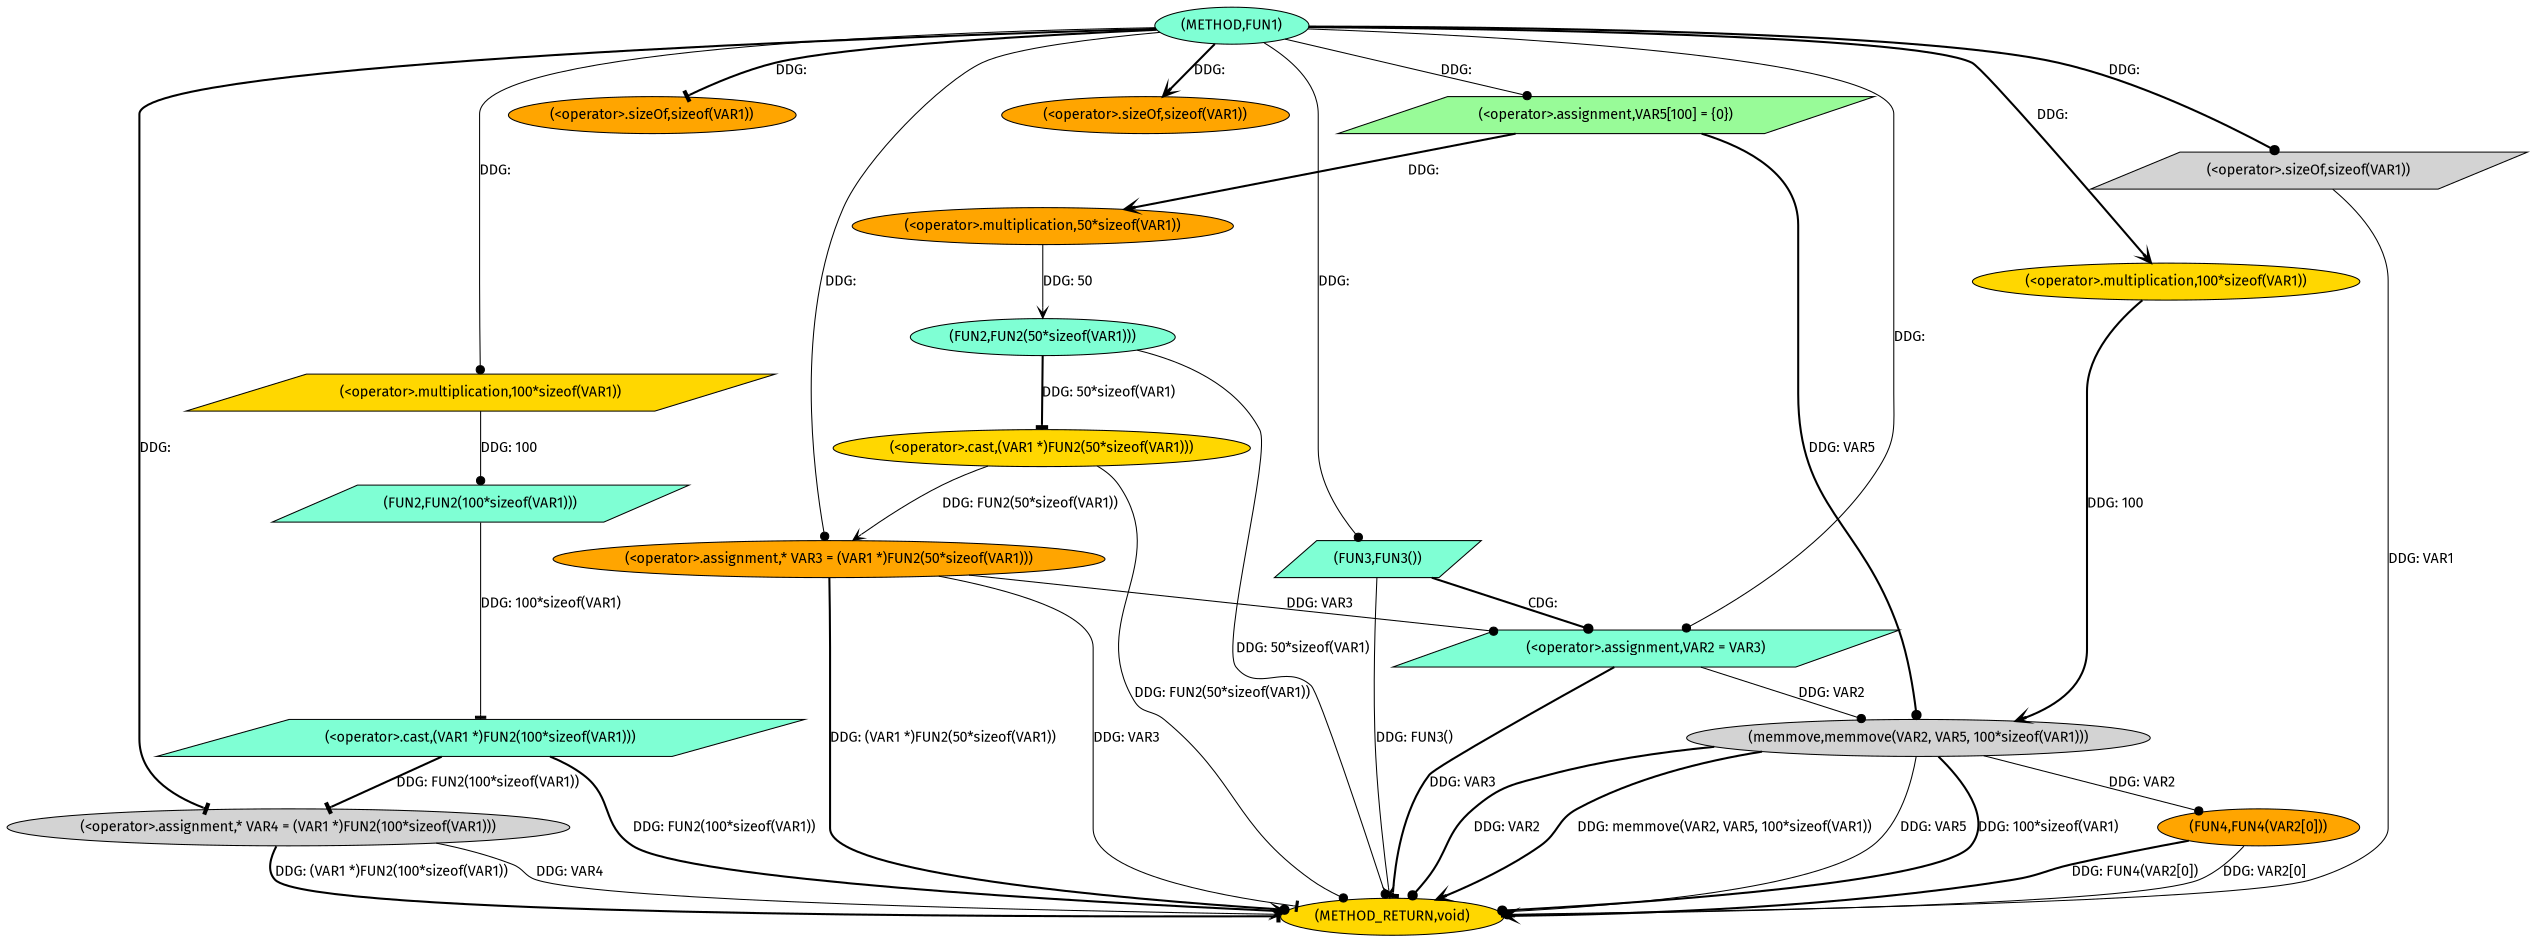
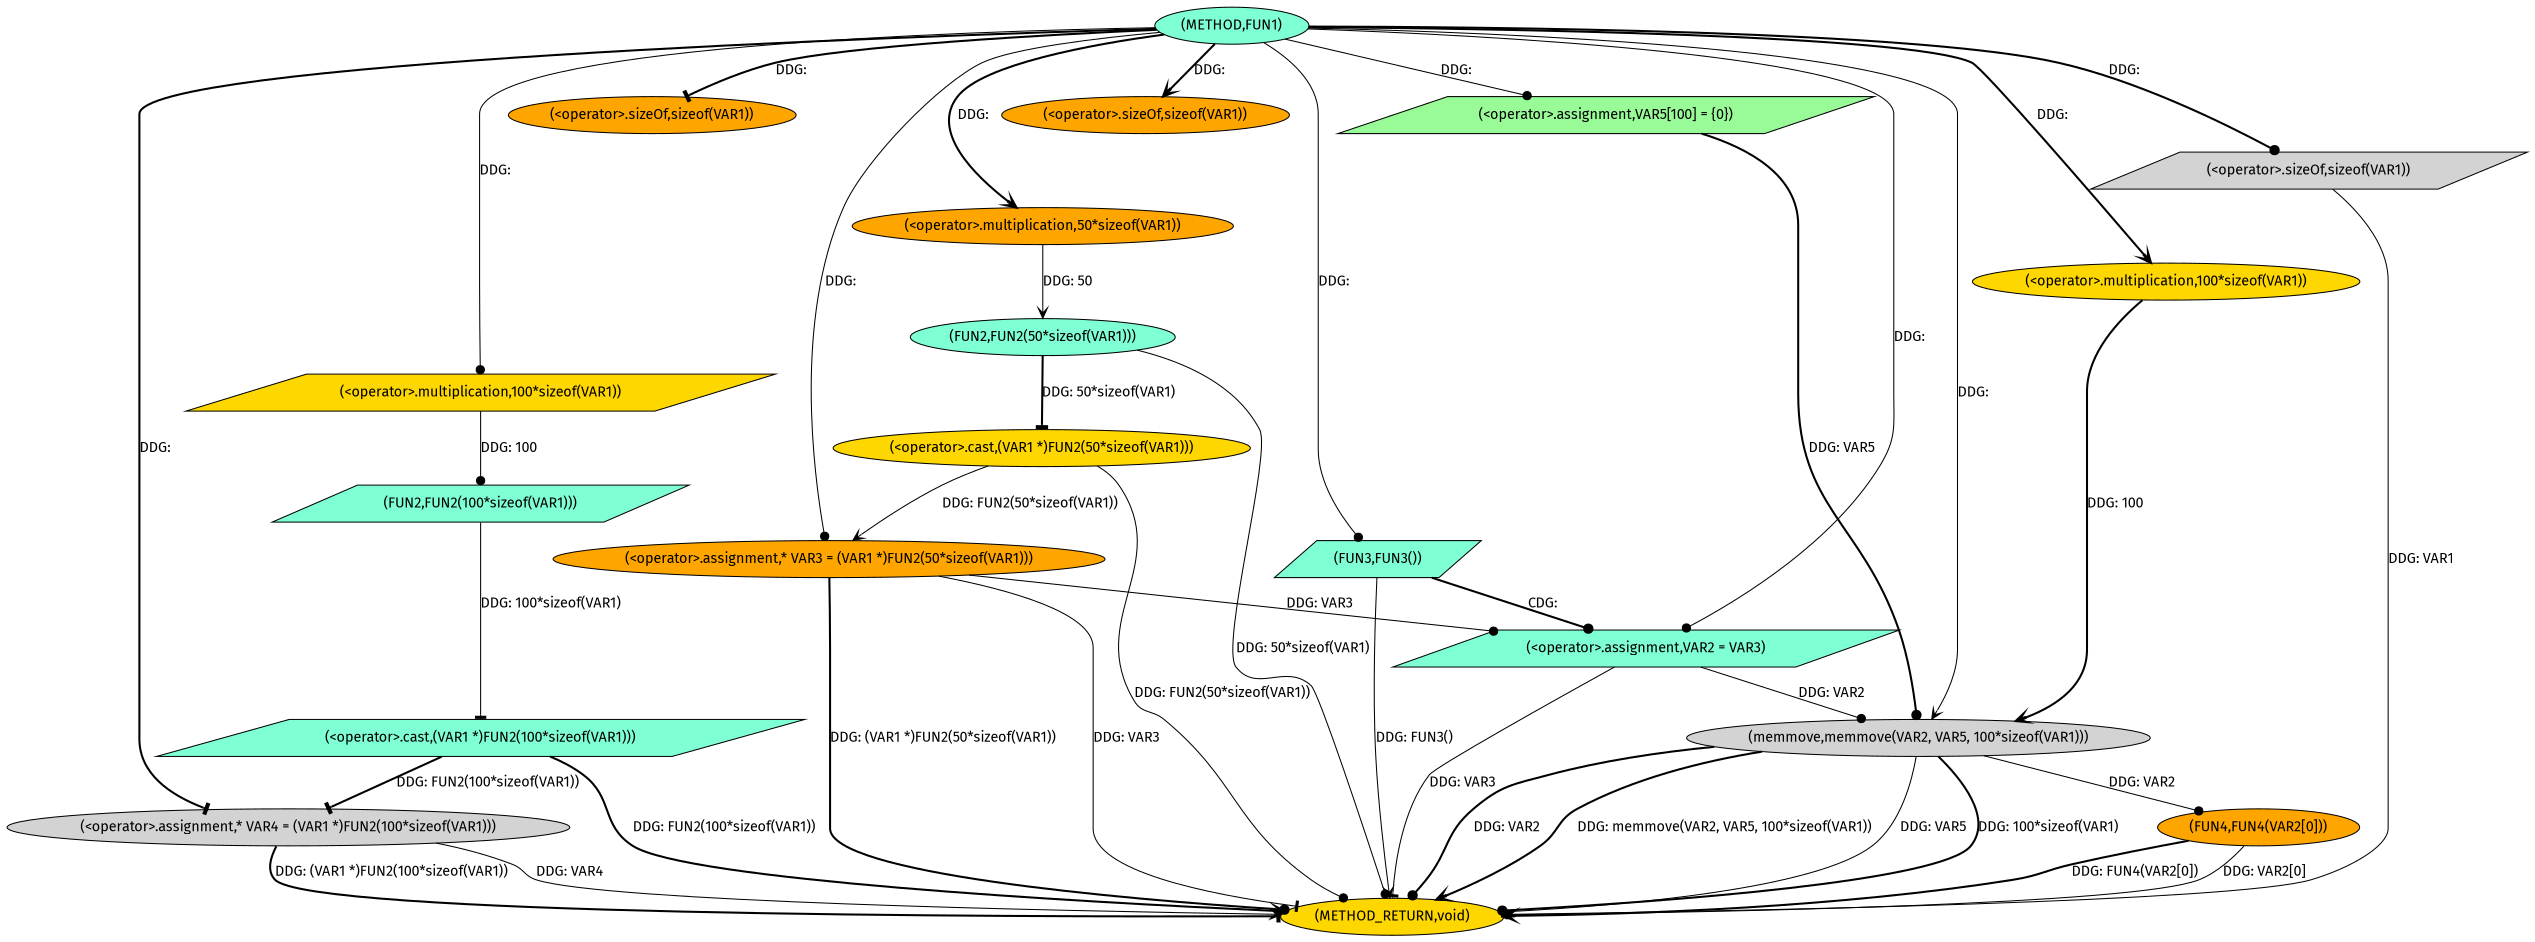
none -> (1935, 91)
(1325, 170) -> (995, 73)
(1467, 751) -> (1467, 751)
